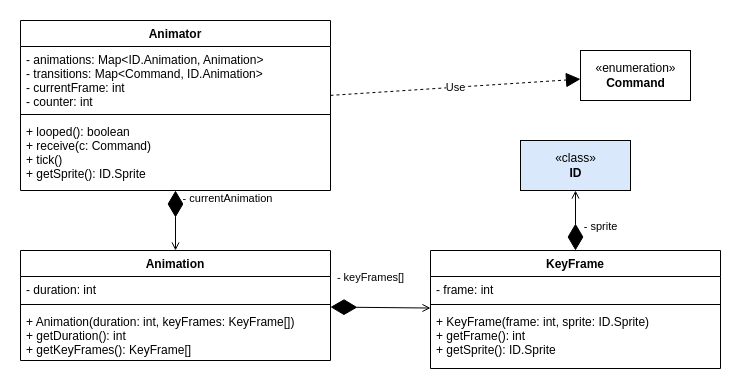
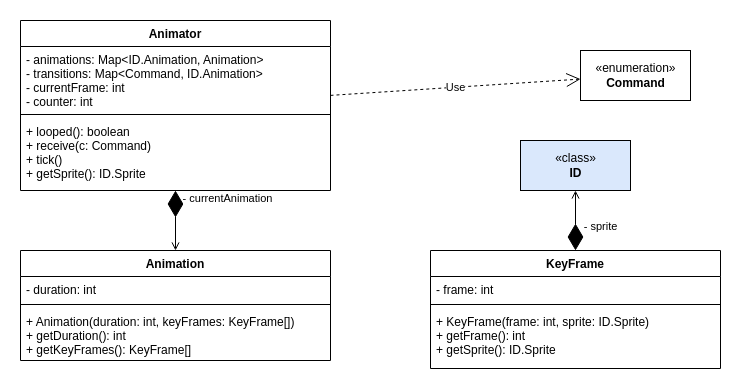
(565, 80) -> (570, 80)
(393, 308) -> none
